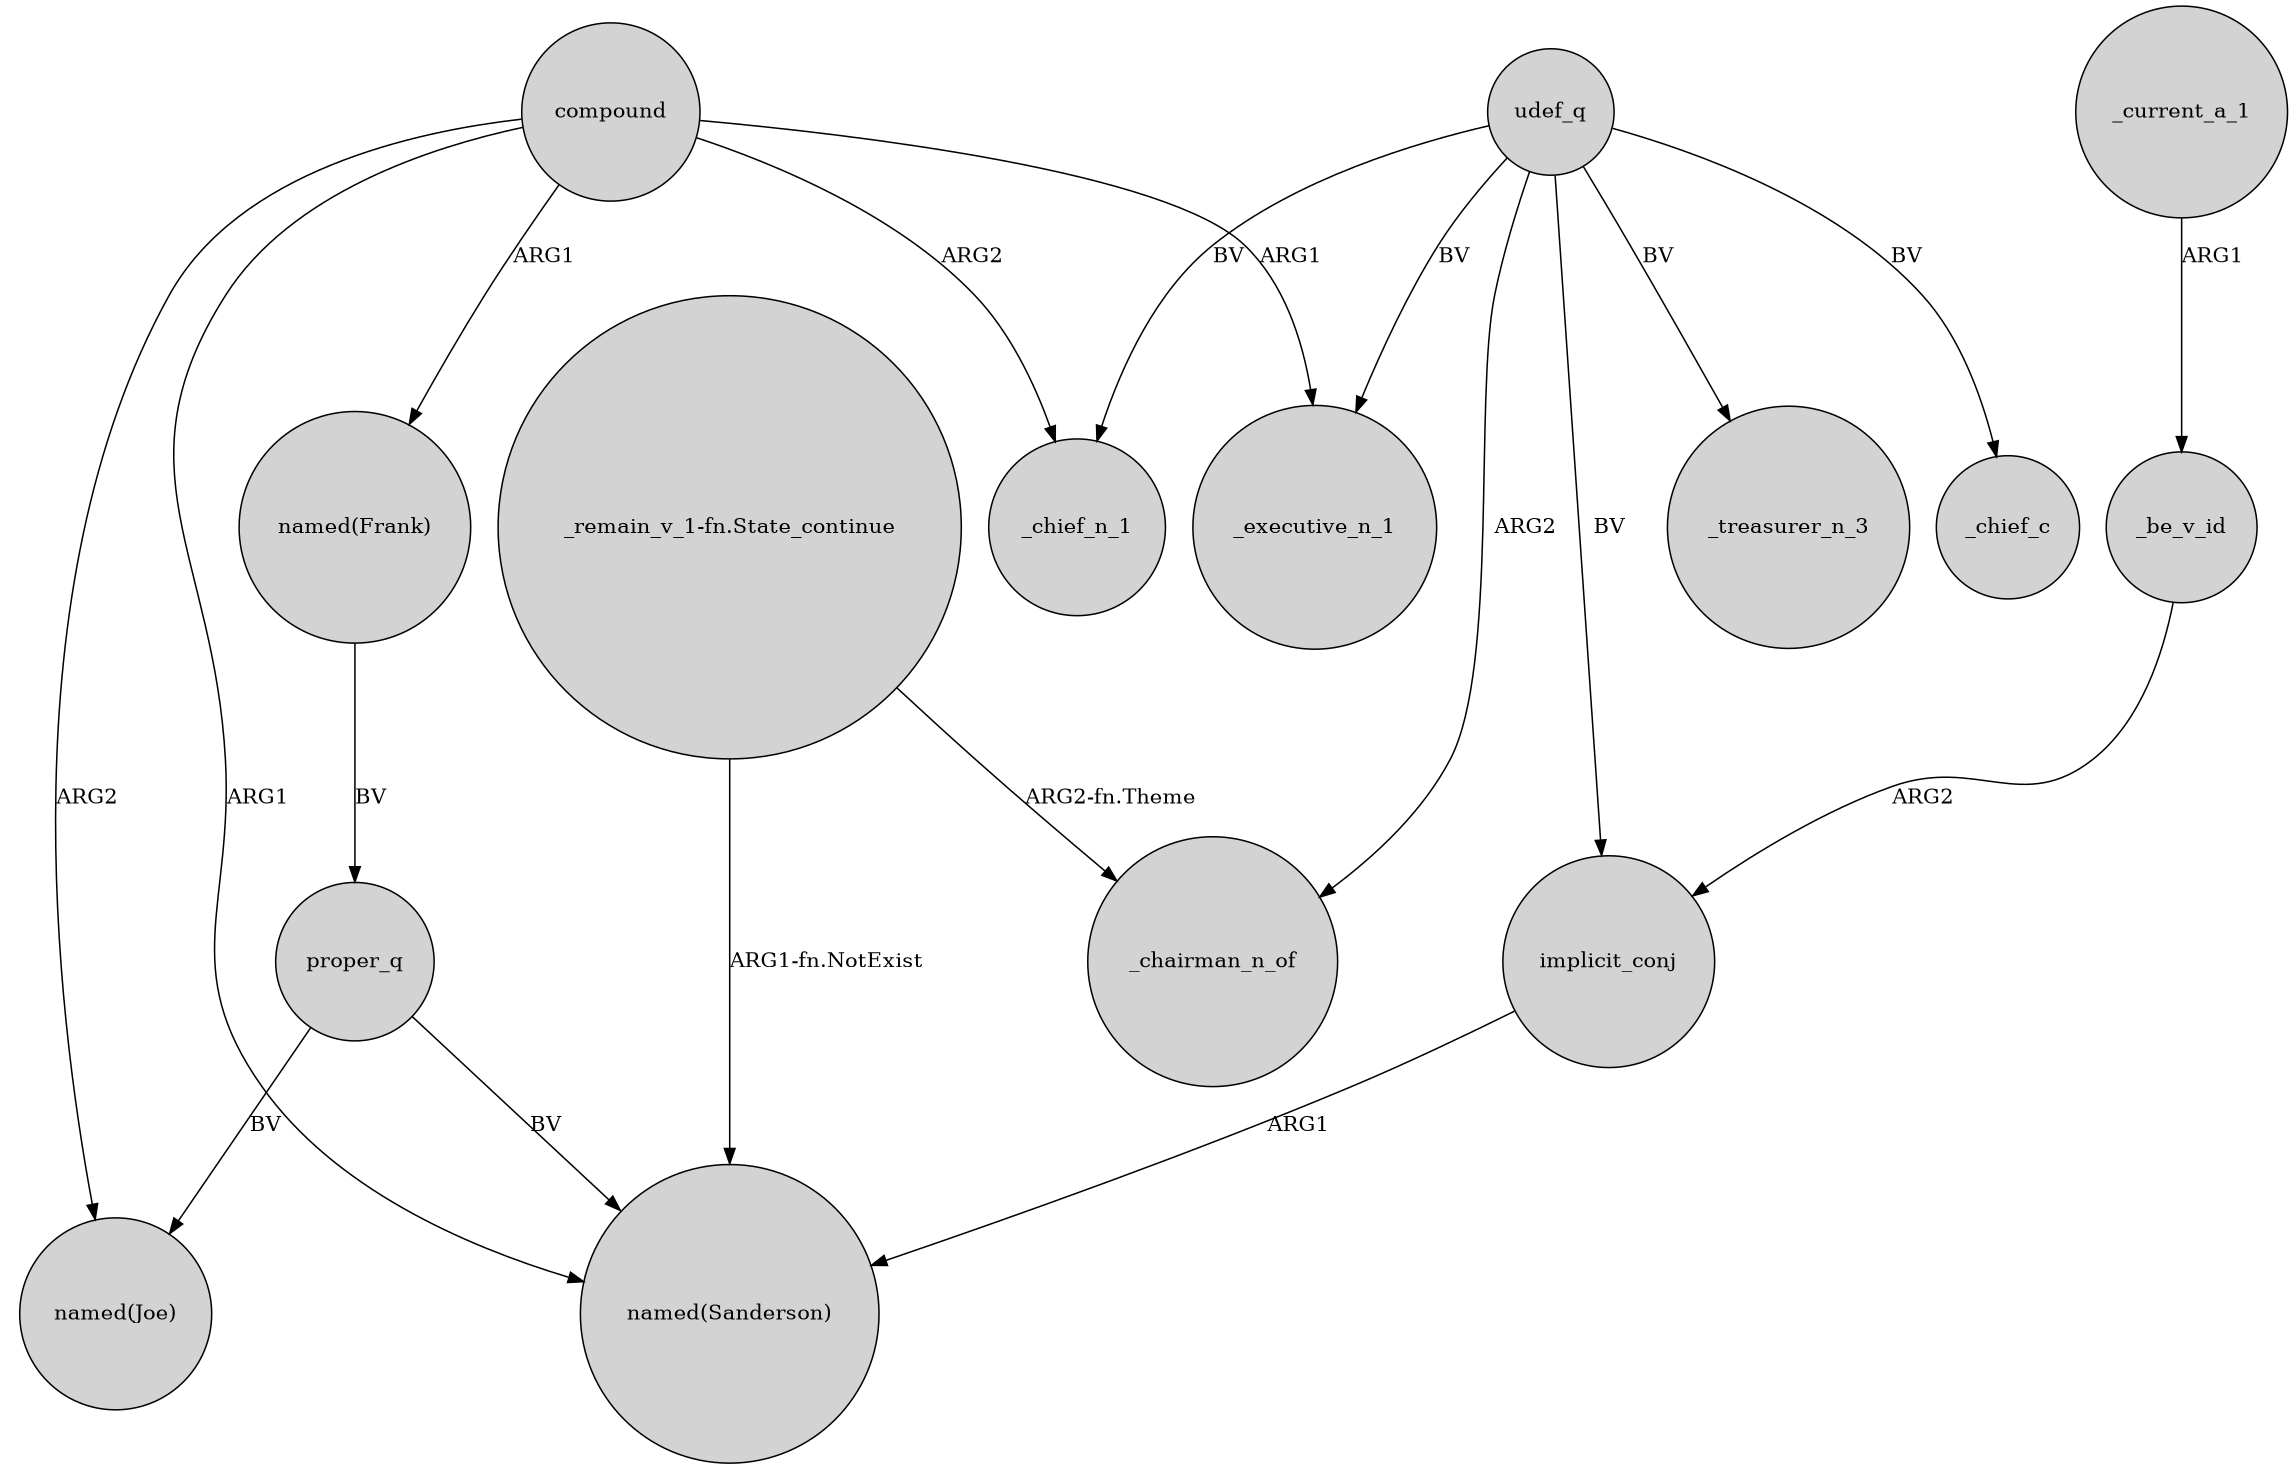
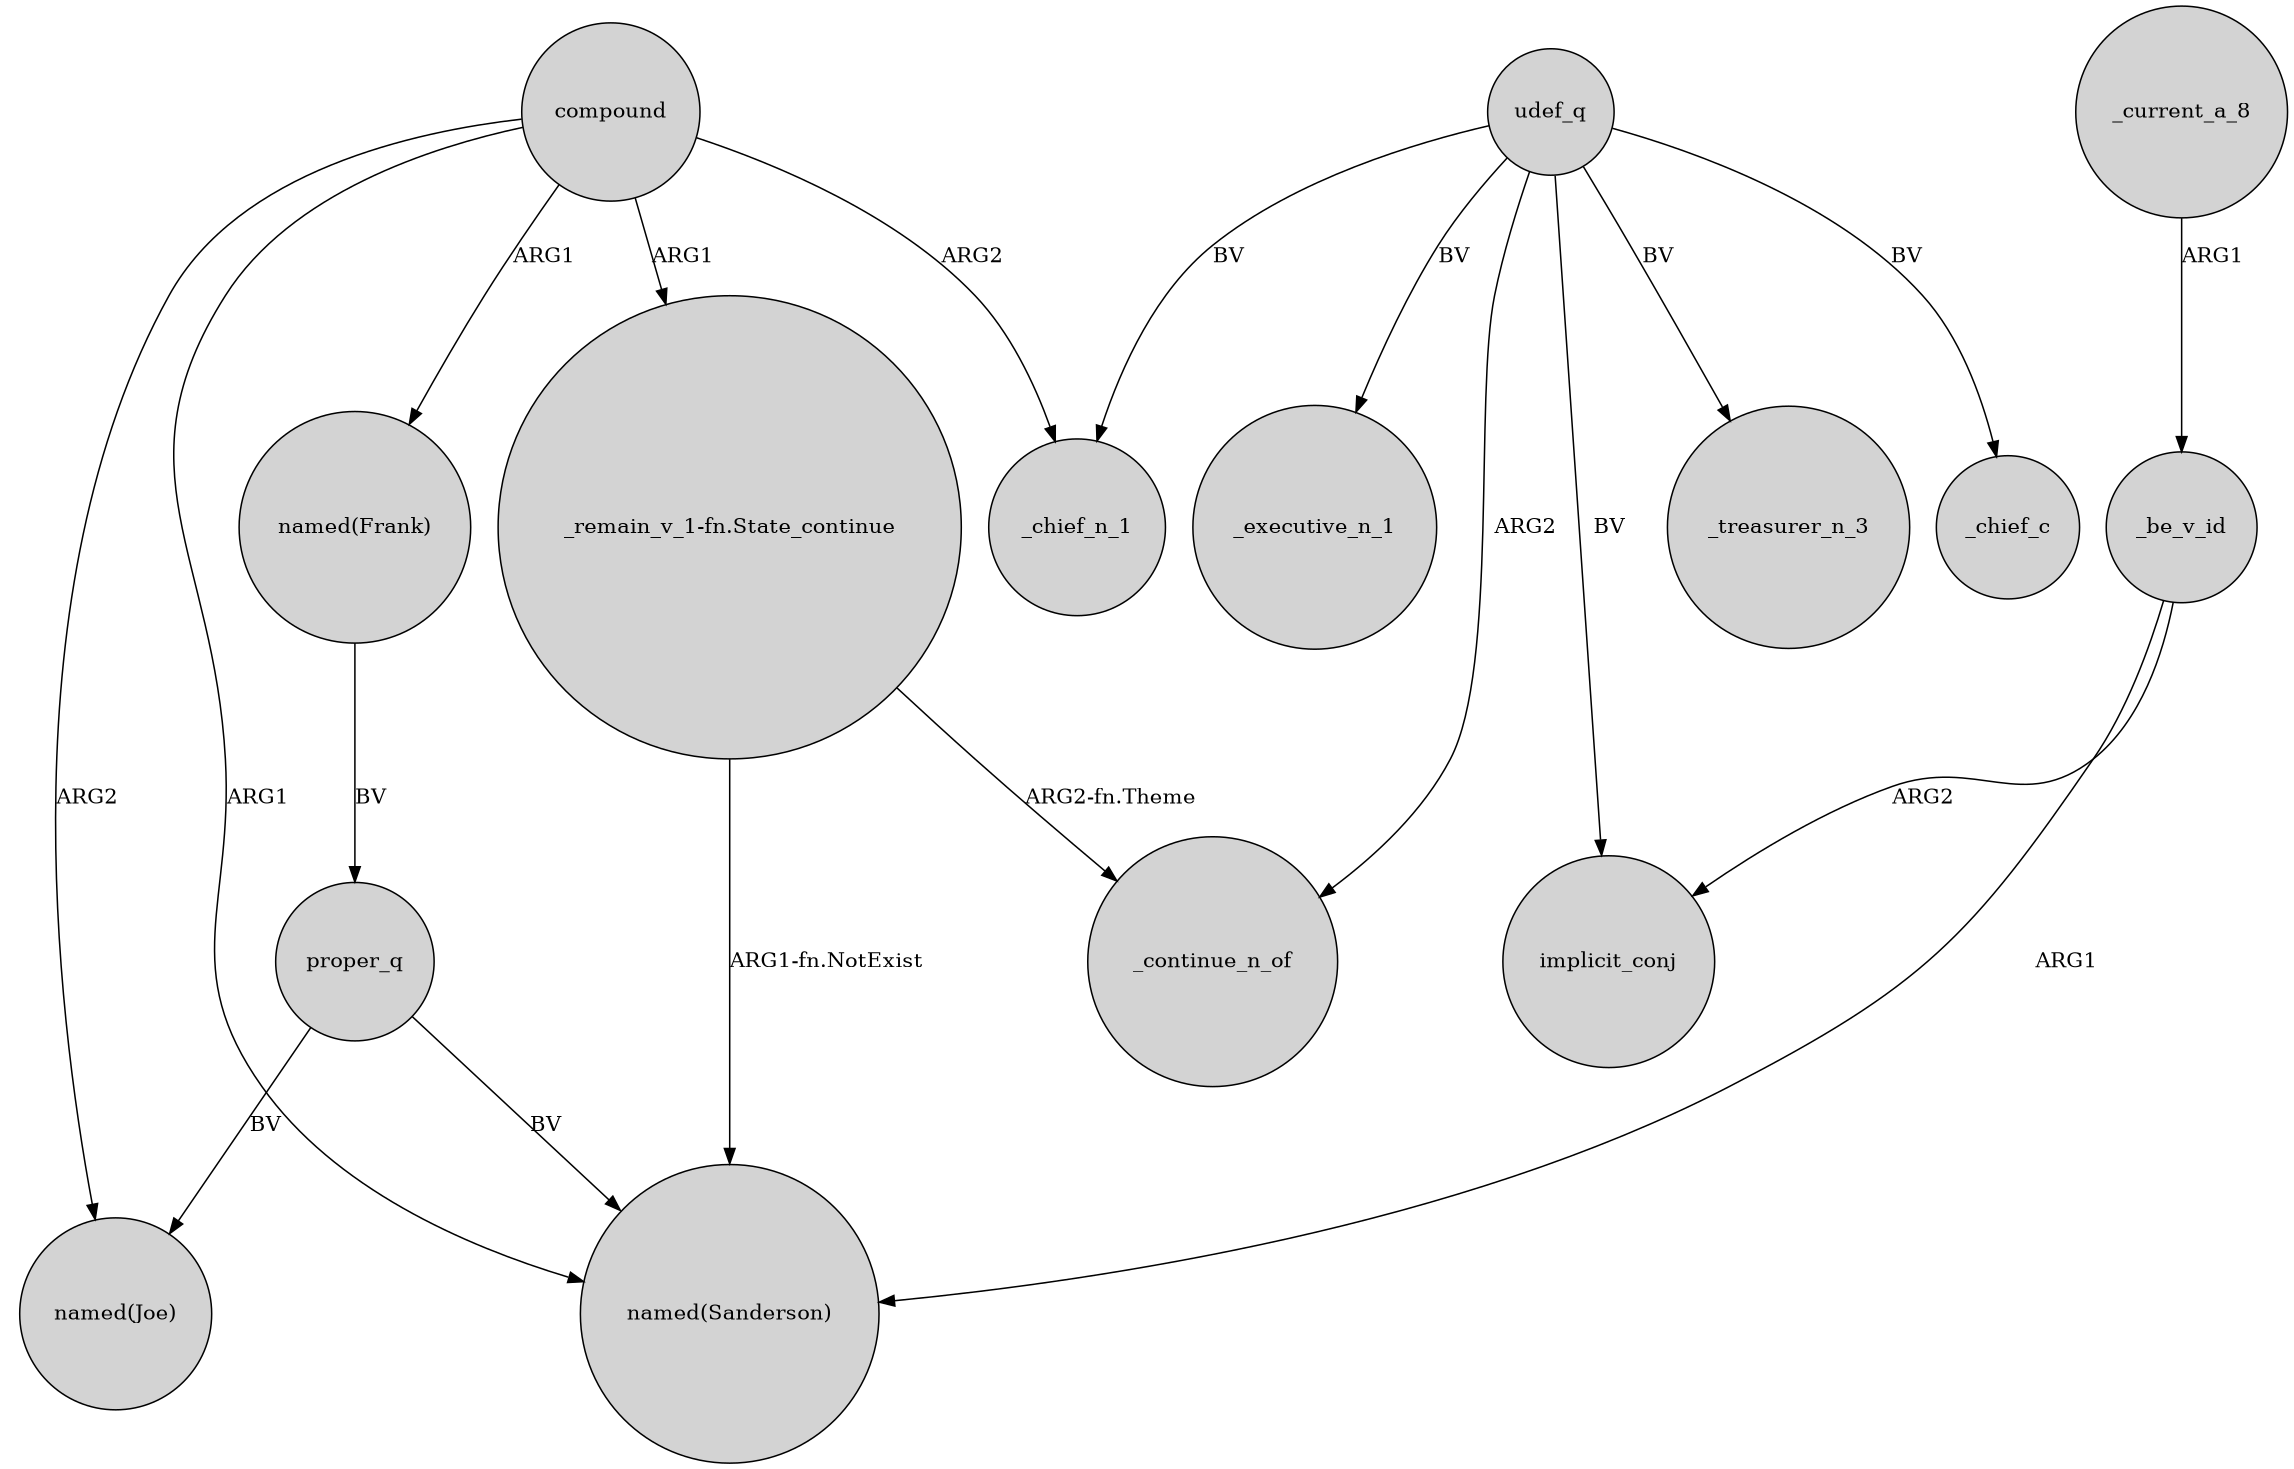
(2182, 112) -> (2182, 112)
(1059, 173) -> (648, 244)
(1213, 962) -> (1213, 962)
(1204, 1145) -> (1641, 1127)
